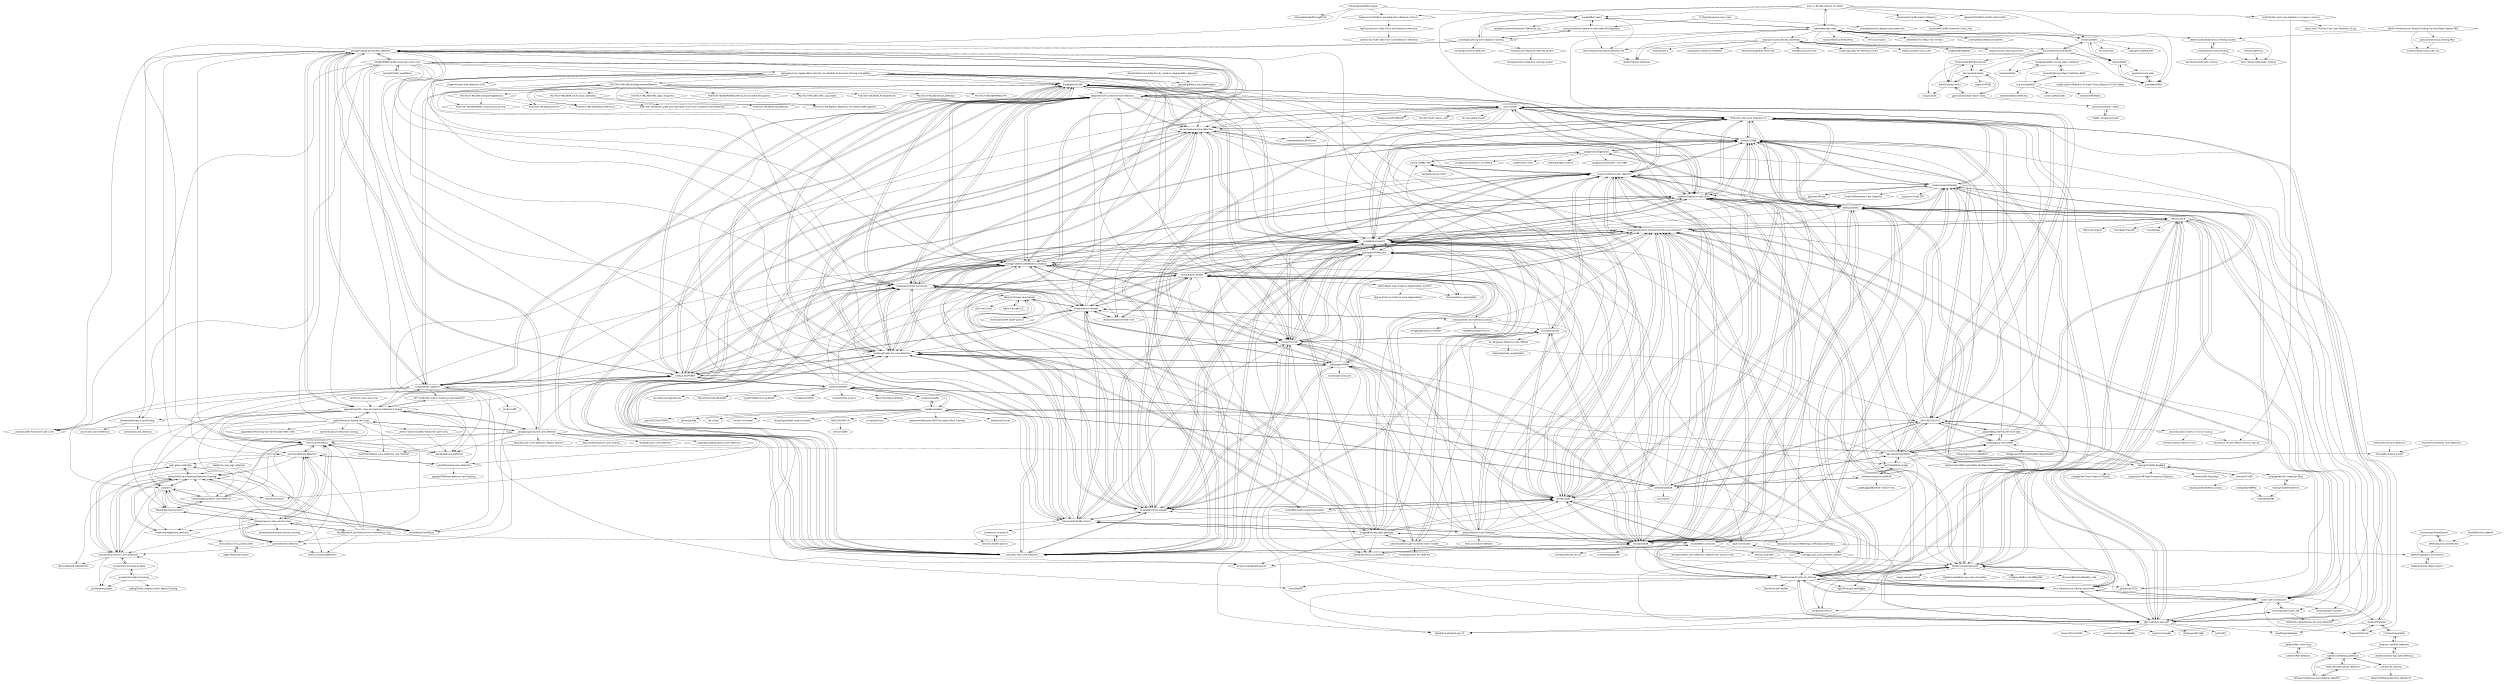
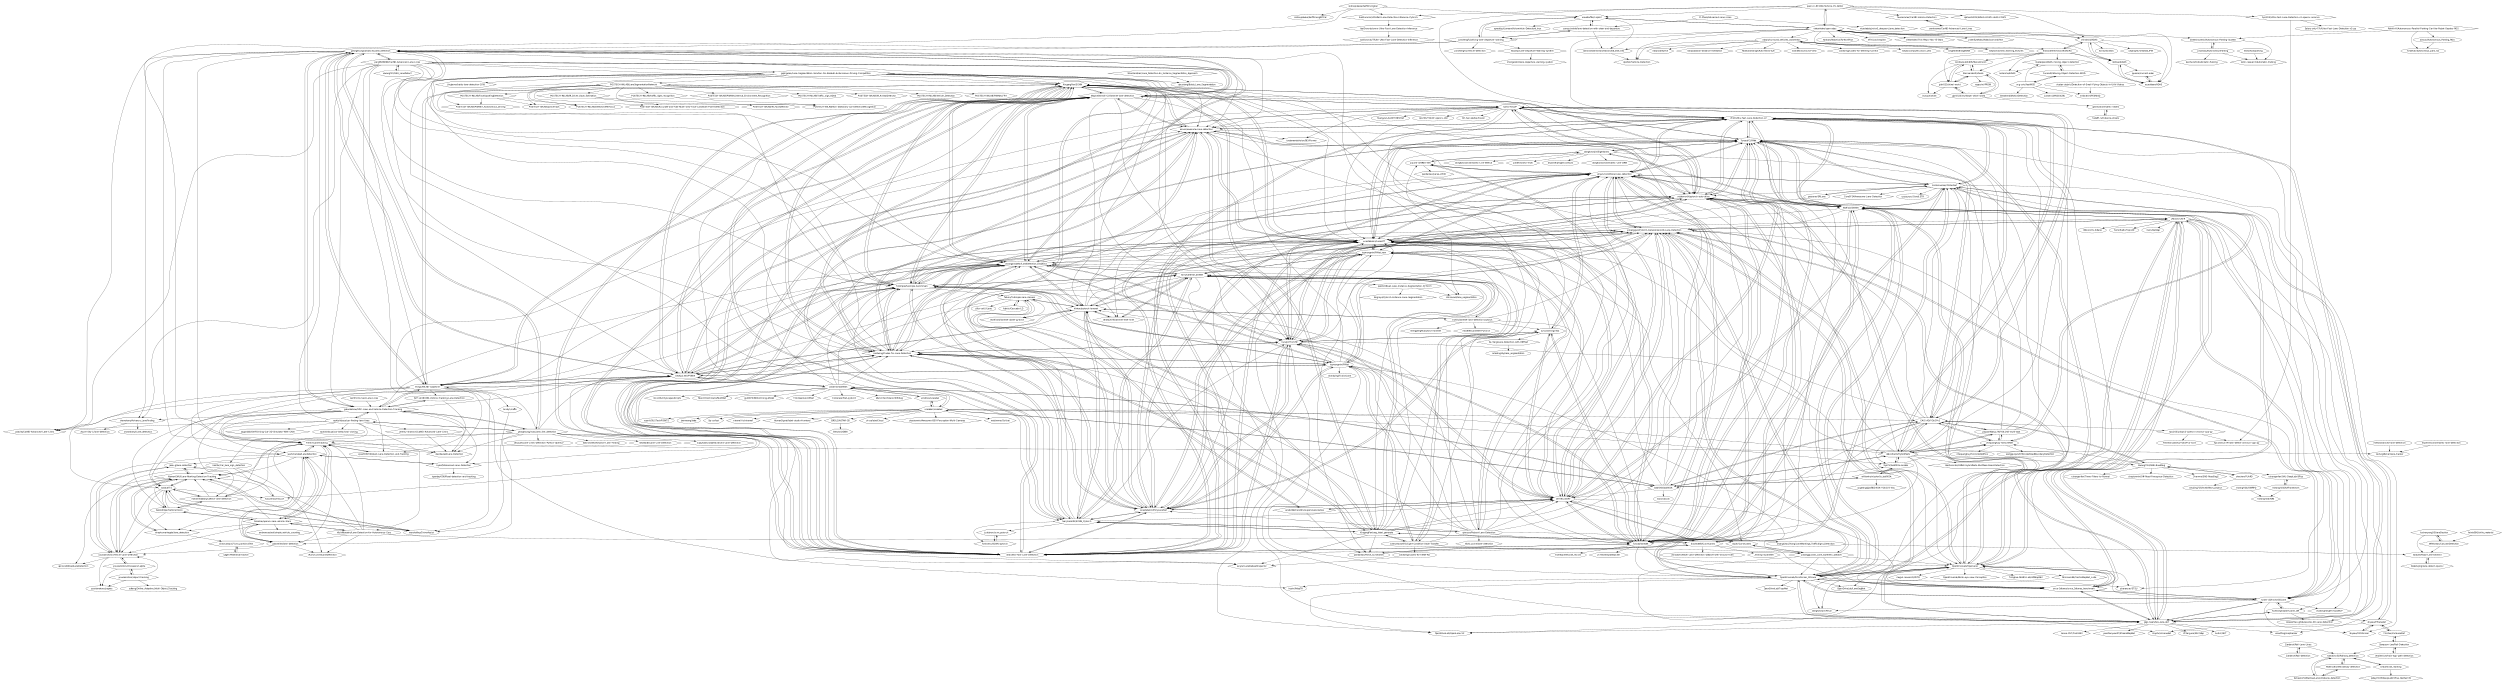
none -> (1093, 90)
(2427, 555) -> (2427, 555)
(2259, 593) -> (2338, 618)
